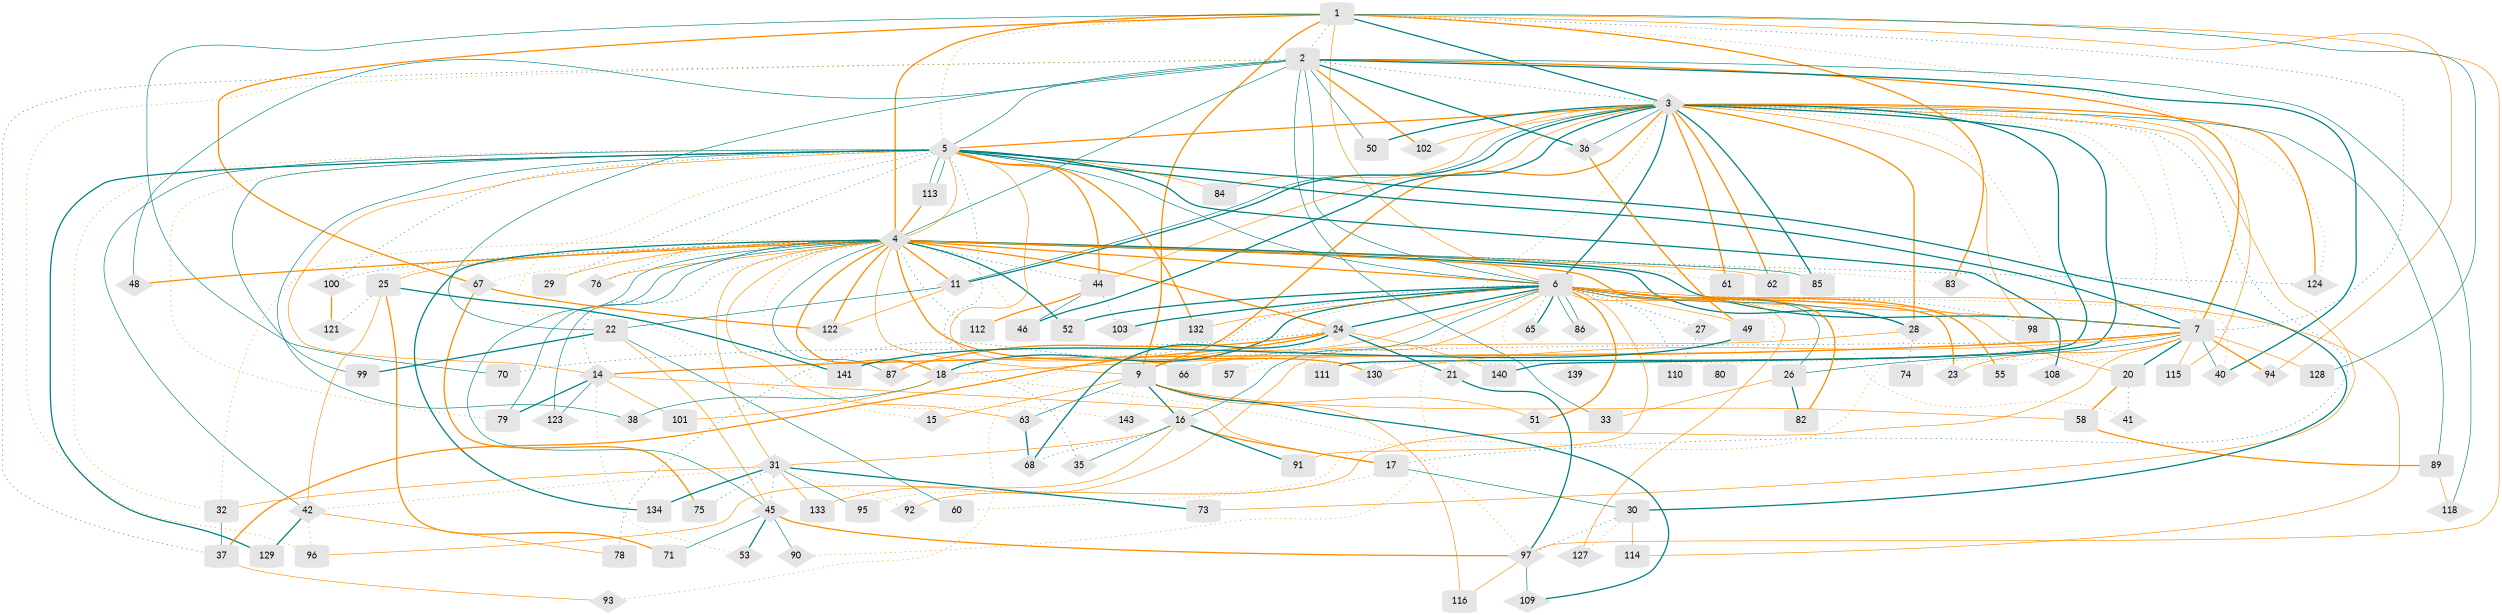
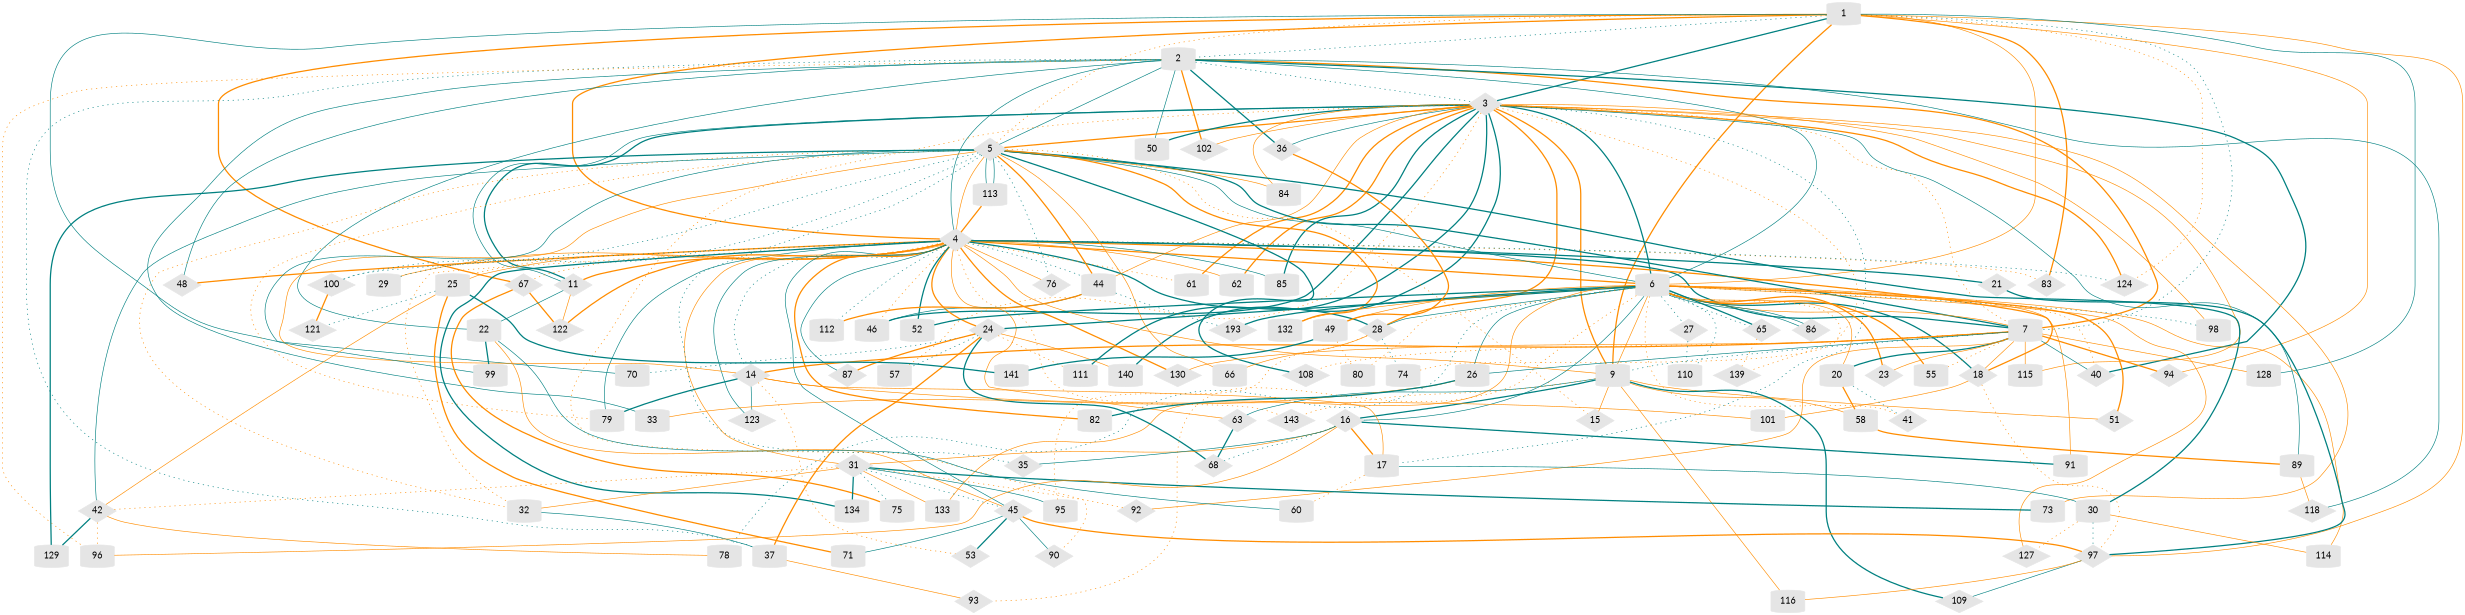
(1120, 330) -> (1233, 330)
(1395, 353) -> (1654, 260)
(633, 421) -> none
